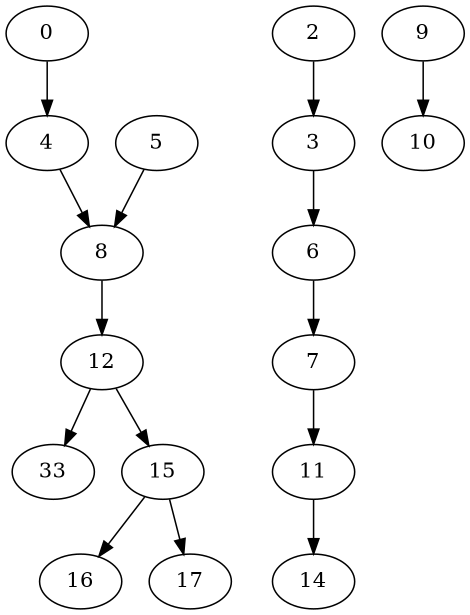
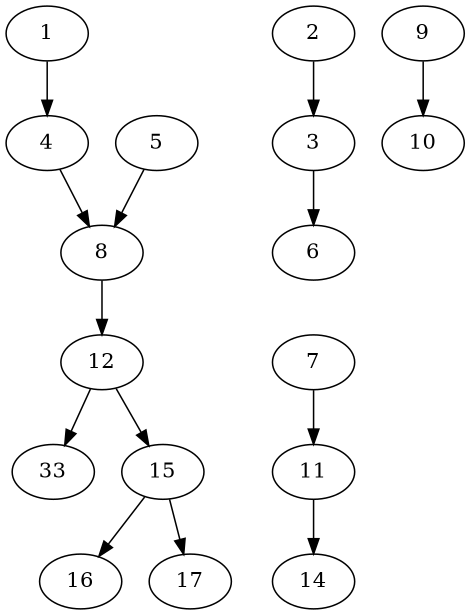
(47, 33) -> (47, 33)
(314, 300) -> none
